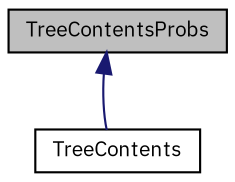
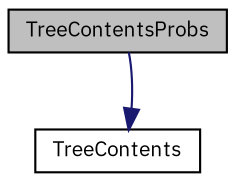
(104, 102) -> (132, 80)
